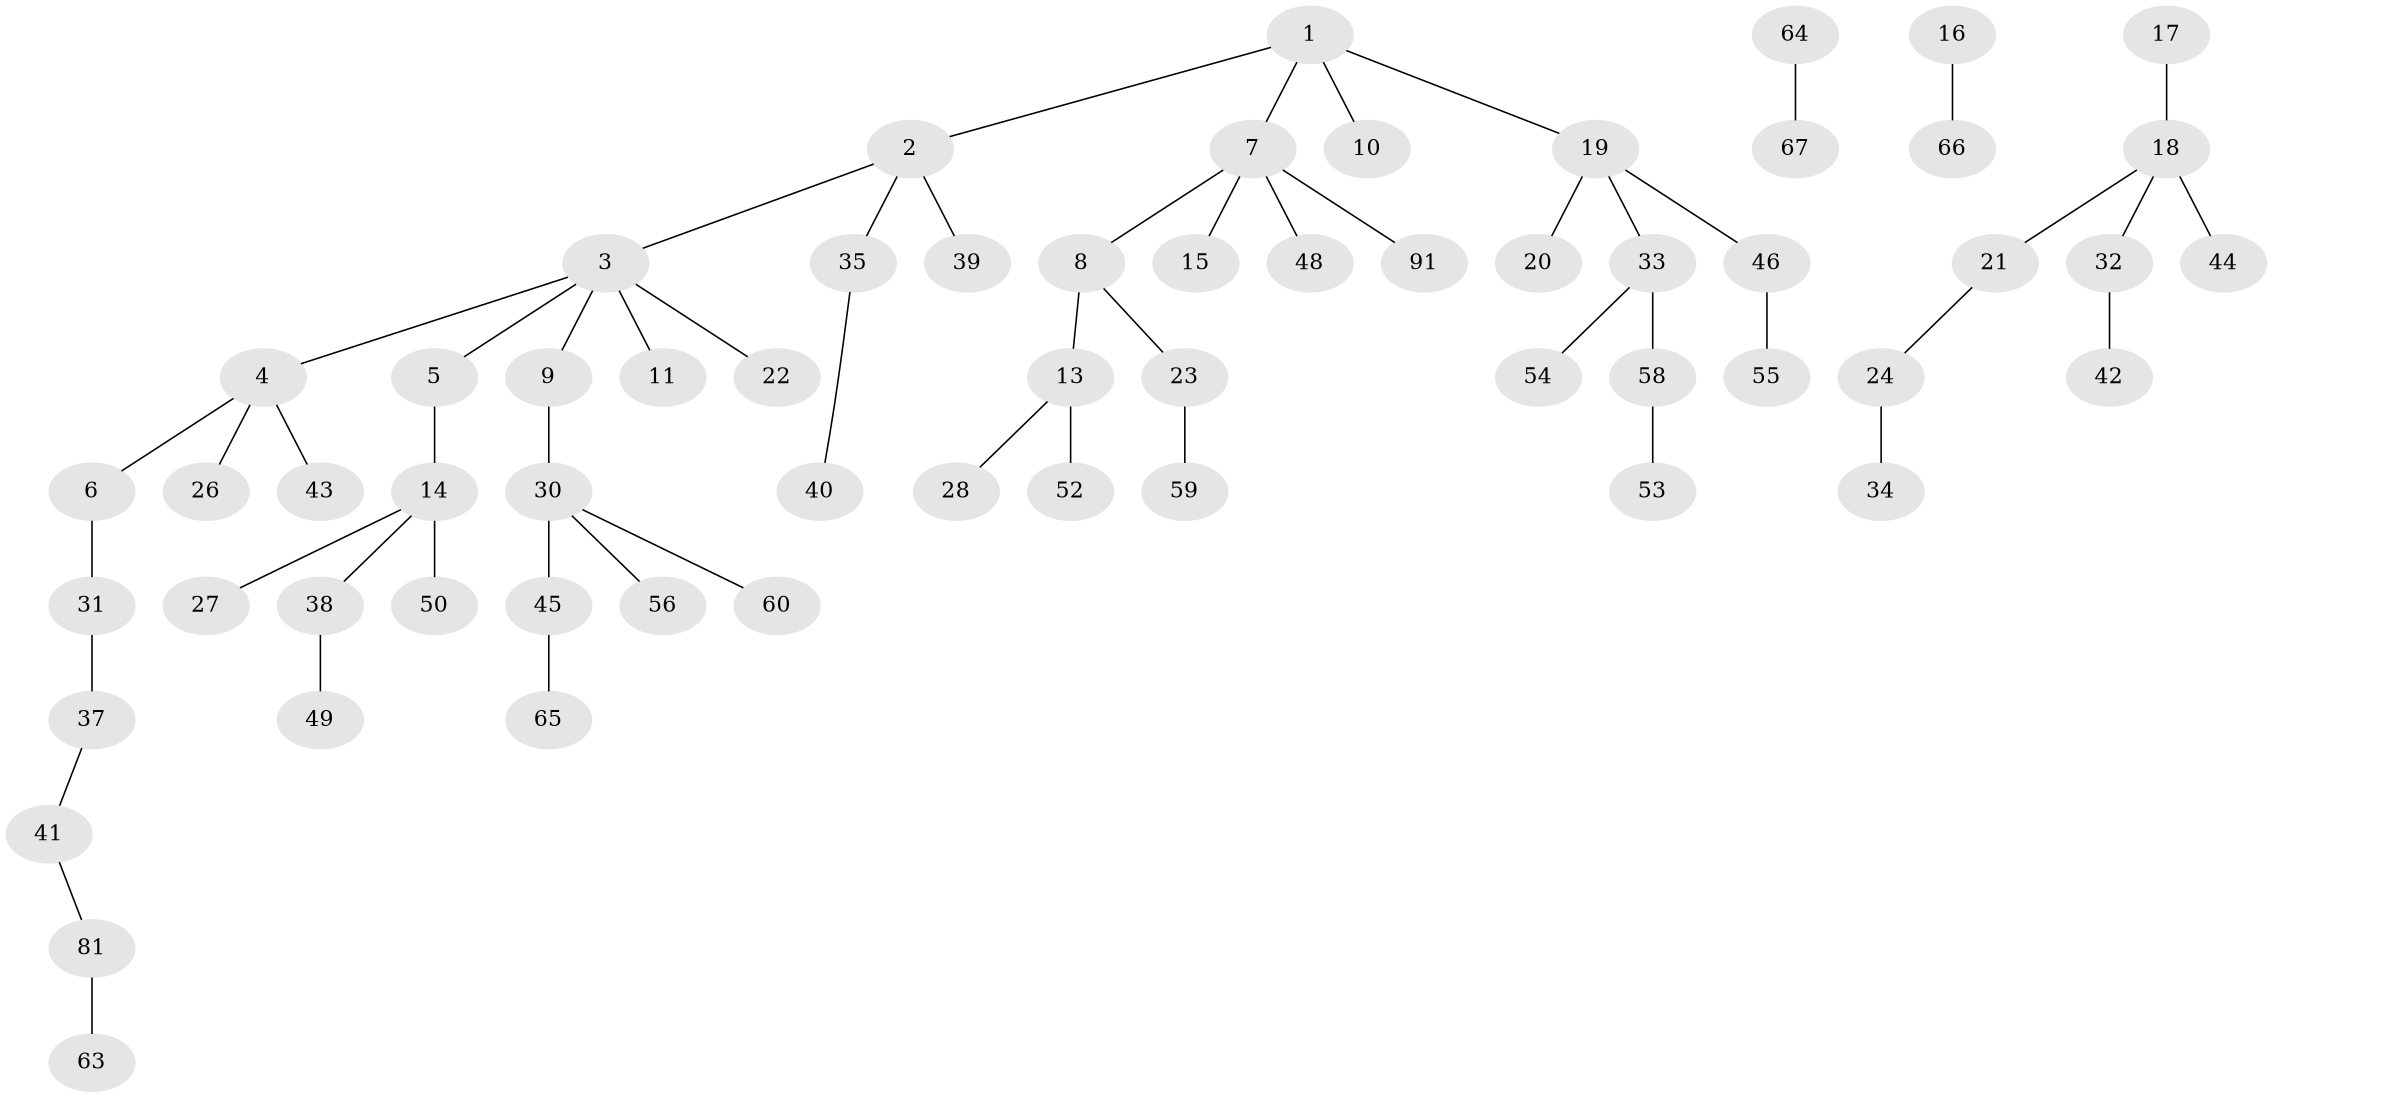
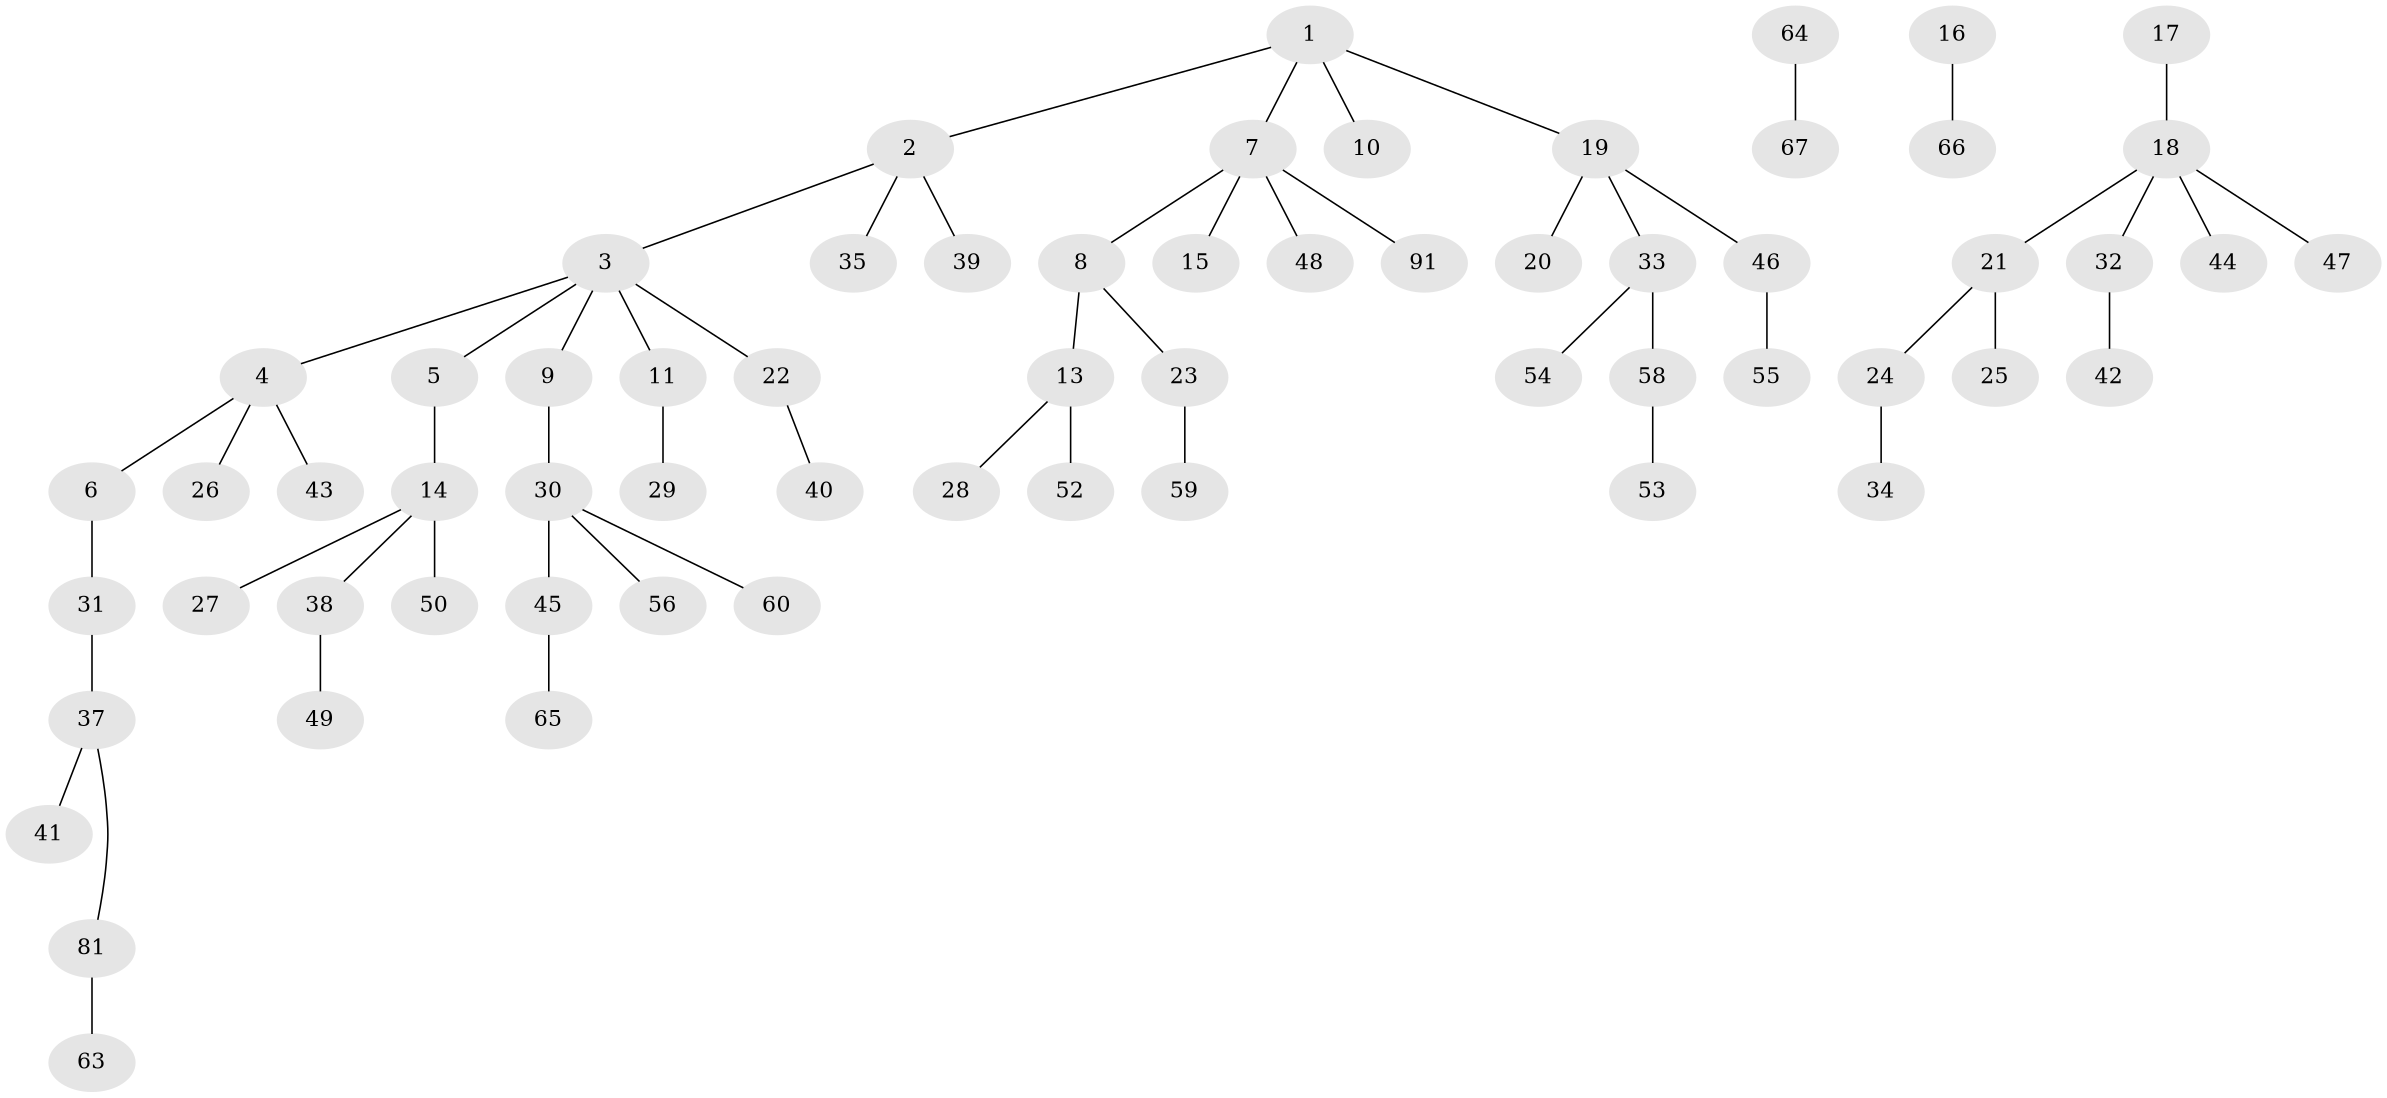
none -> (2338, 263)
none -> (1995, 377)
(838, 378) -> (798, 434)
none -> (663, 492)
(70, 891) -> (108, 834)
